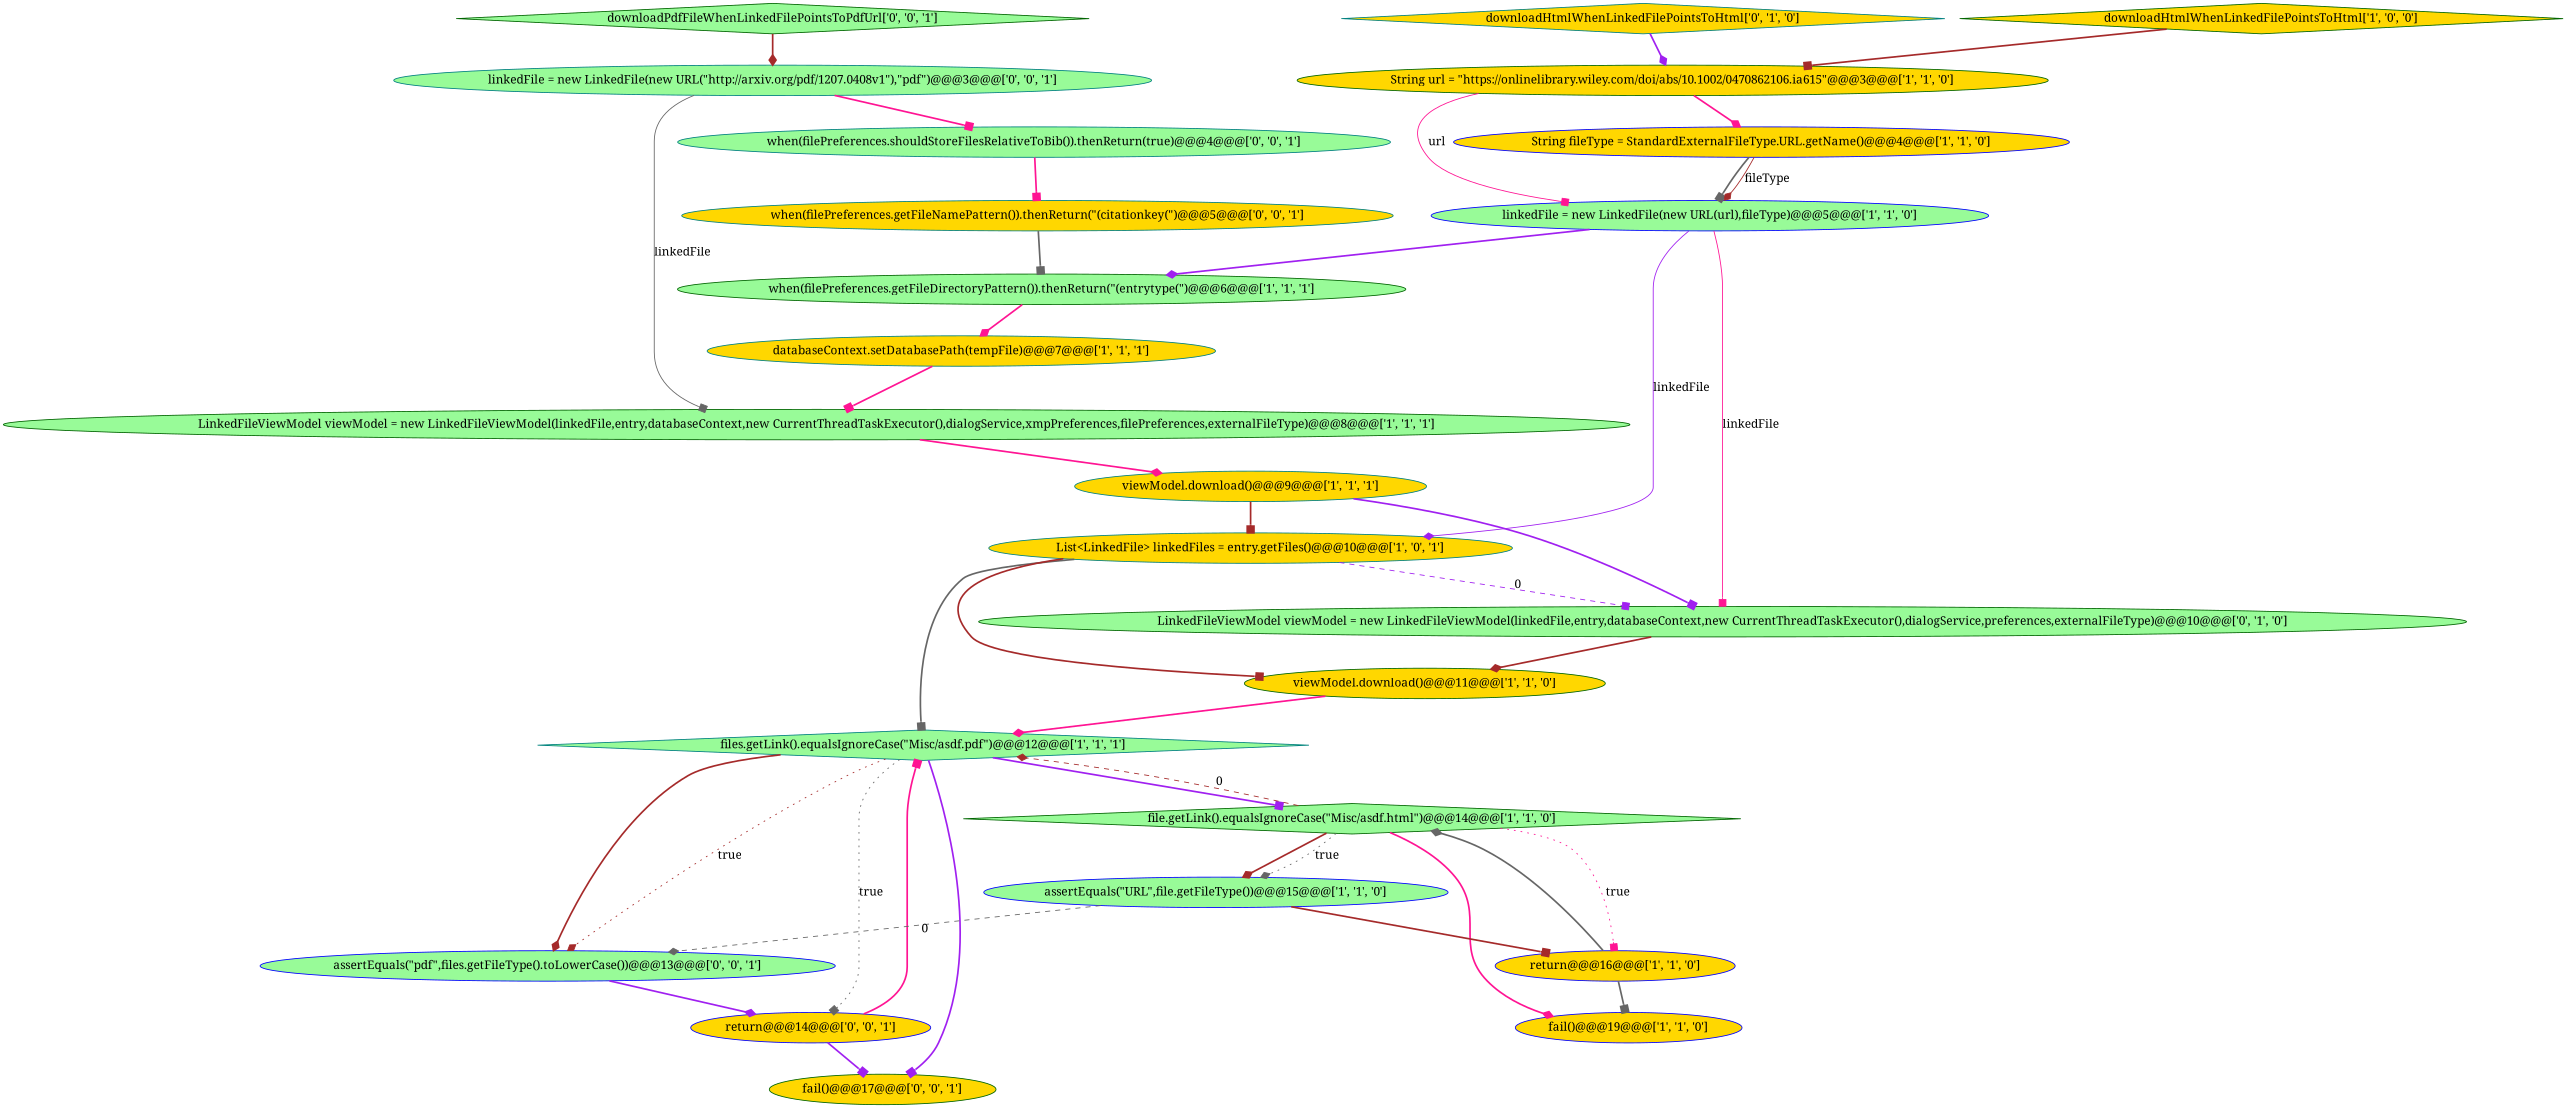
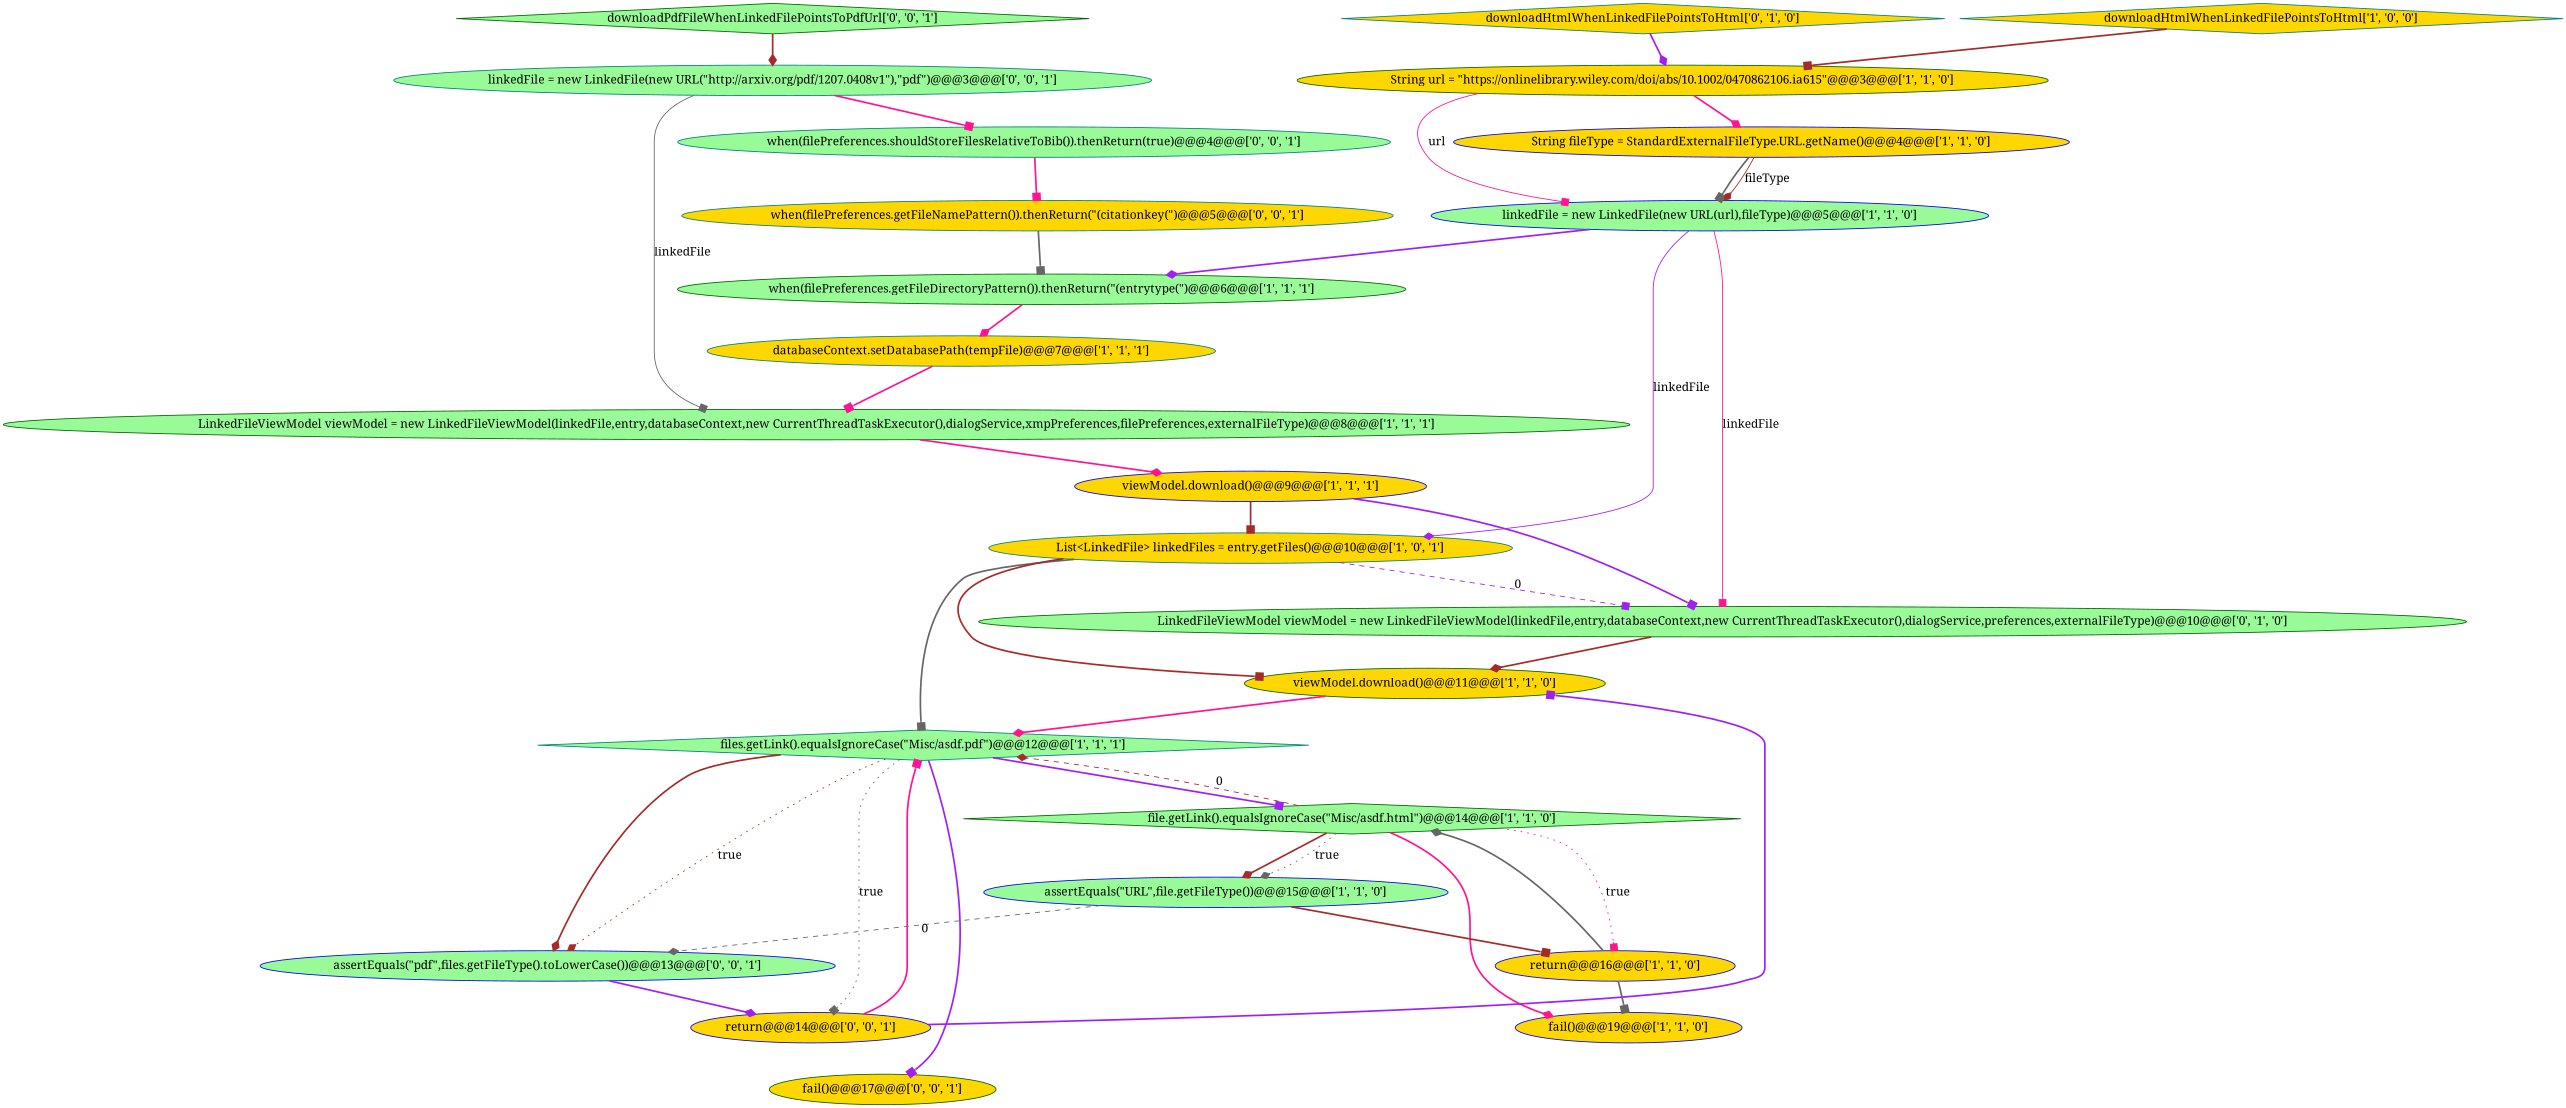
(2261, 19) -> (2261, 19)
(1251, 486) -> (1251, 486)
(843, 1056) -> (1571, 1001)
